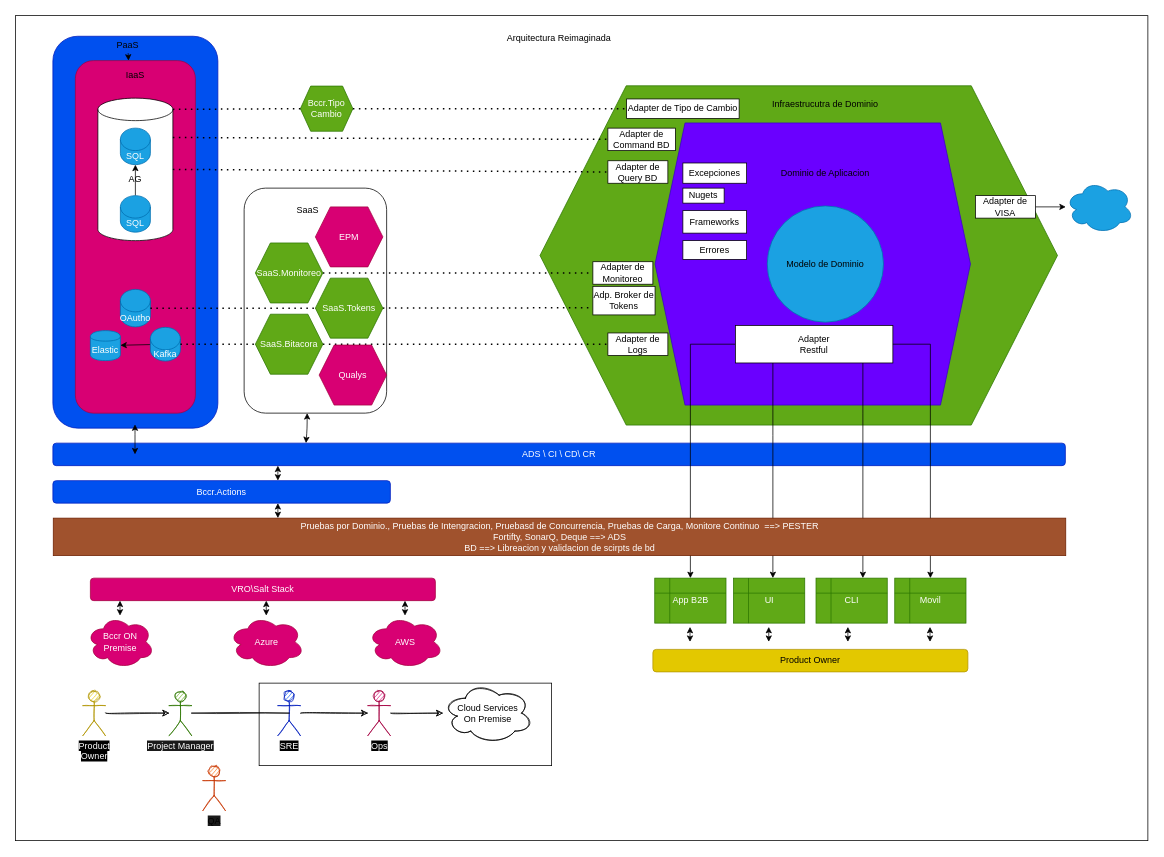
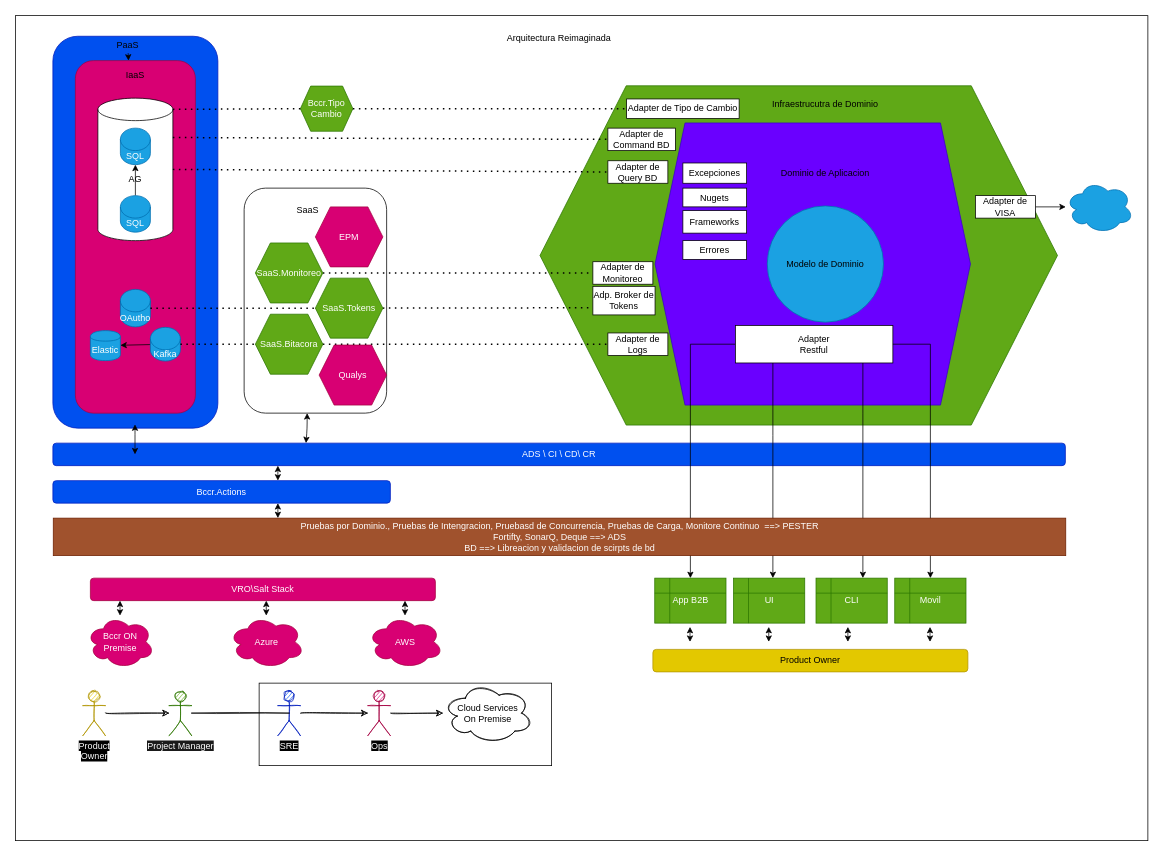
(704, 195) -> (715, 197)
(214, 788) -> none
